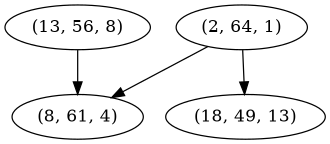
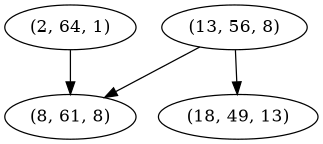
(243, 66) -> (236, 66)
(78, 117) -> (70, 117)
